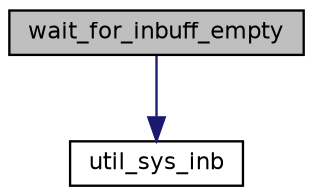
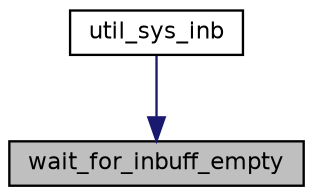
(157, 86) -> (157, 86)
